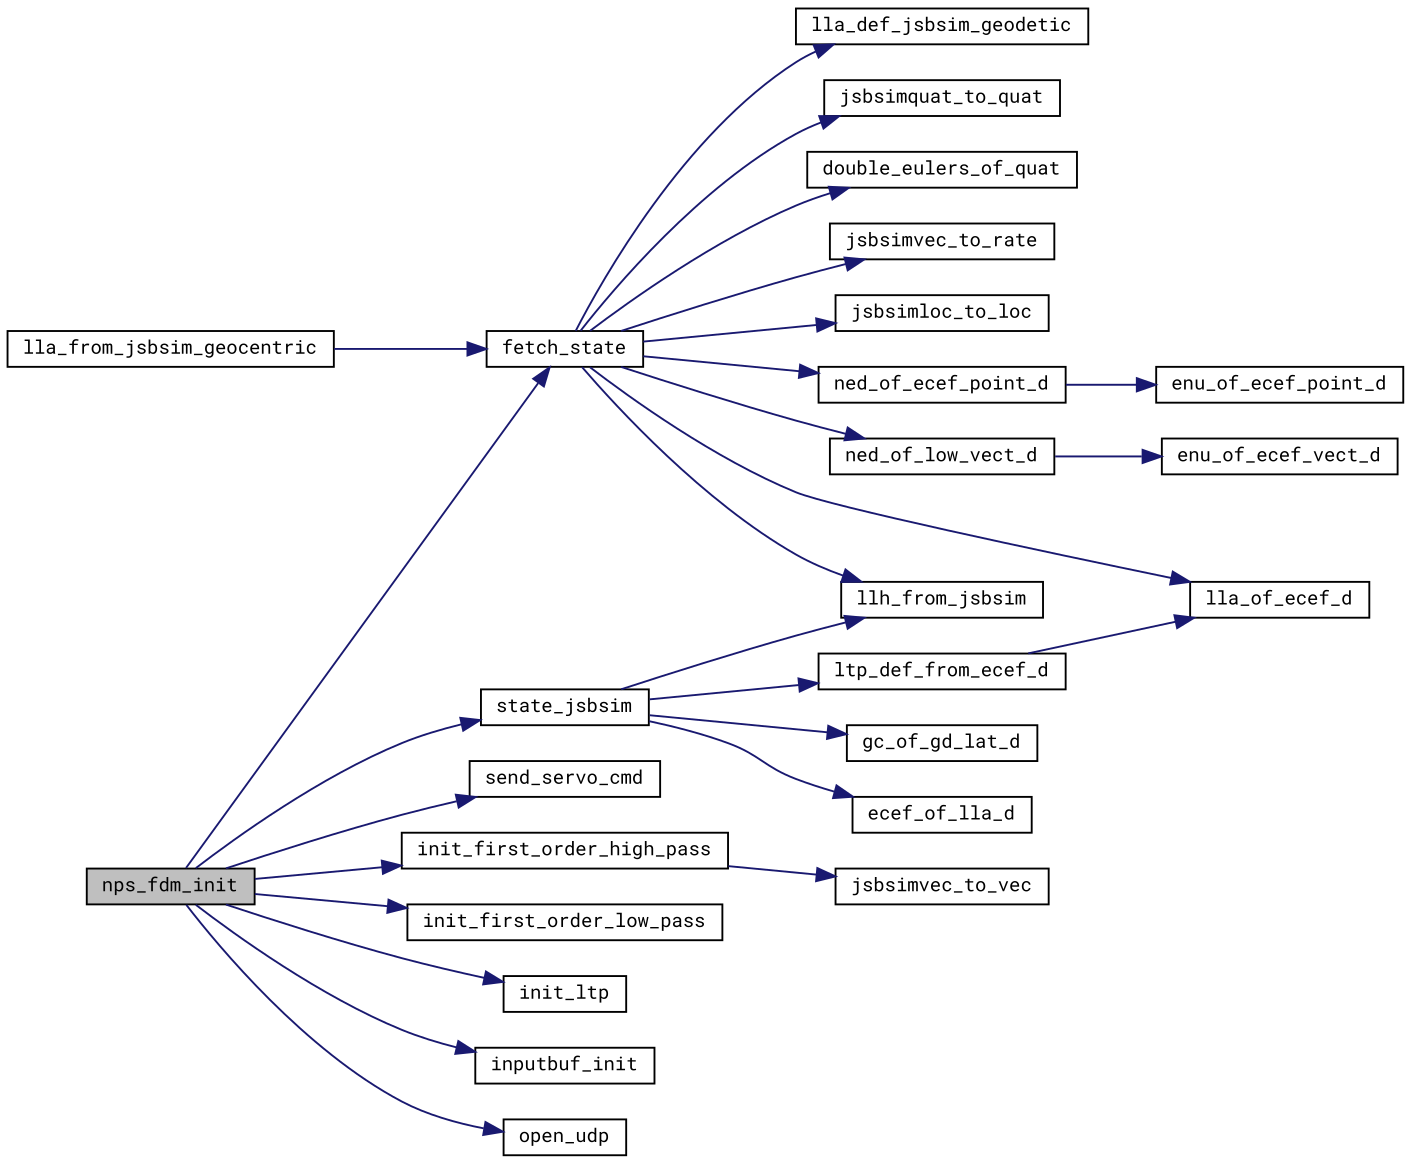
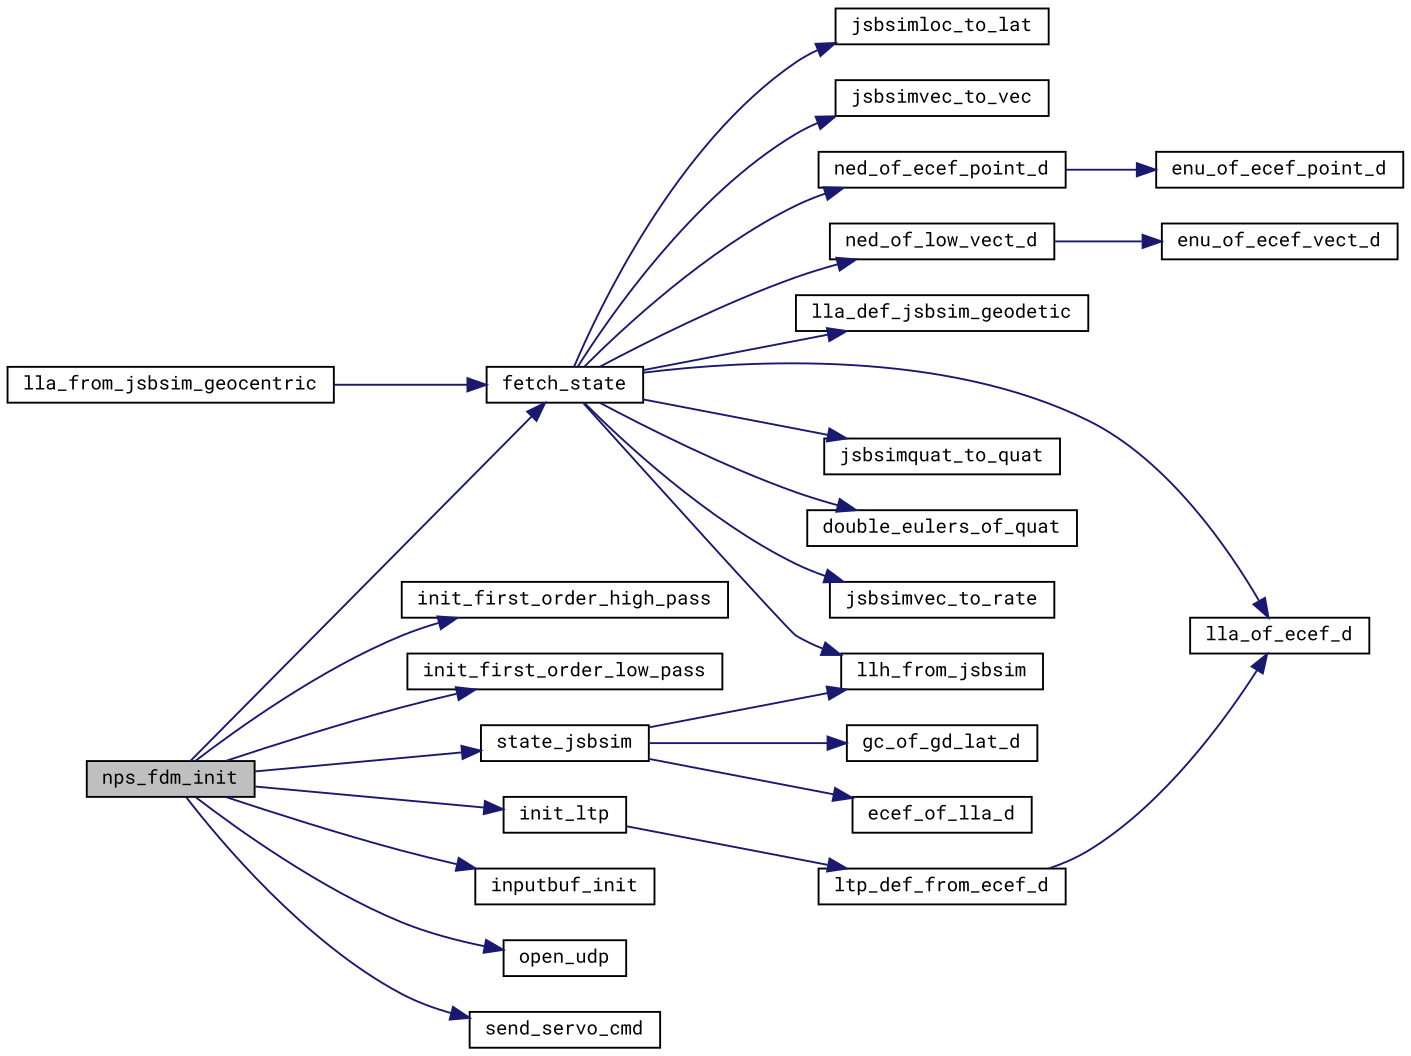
(942, 313) -> (942, 26)
(724, 692) -> (727, 846)
(772, 870) -> (683, 229)
